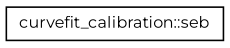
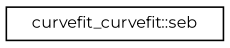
(115, 24) -> (115, 24)
